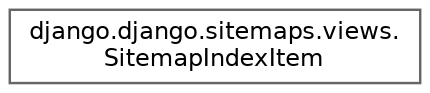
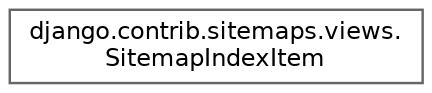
(215, 46) -> (216, 46)
